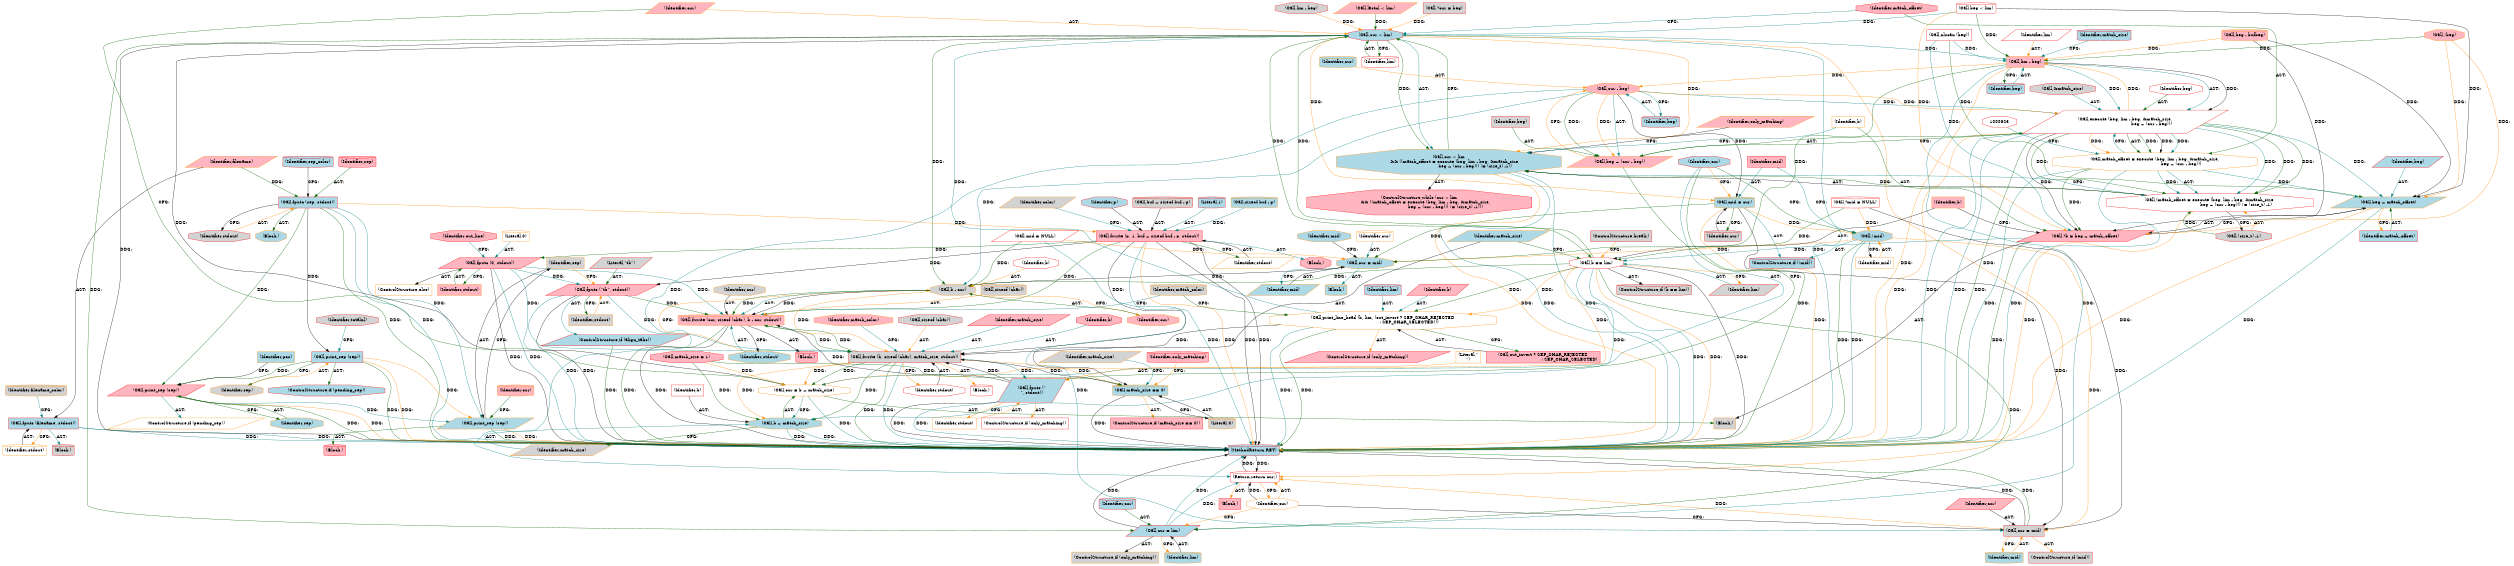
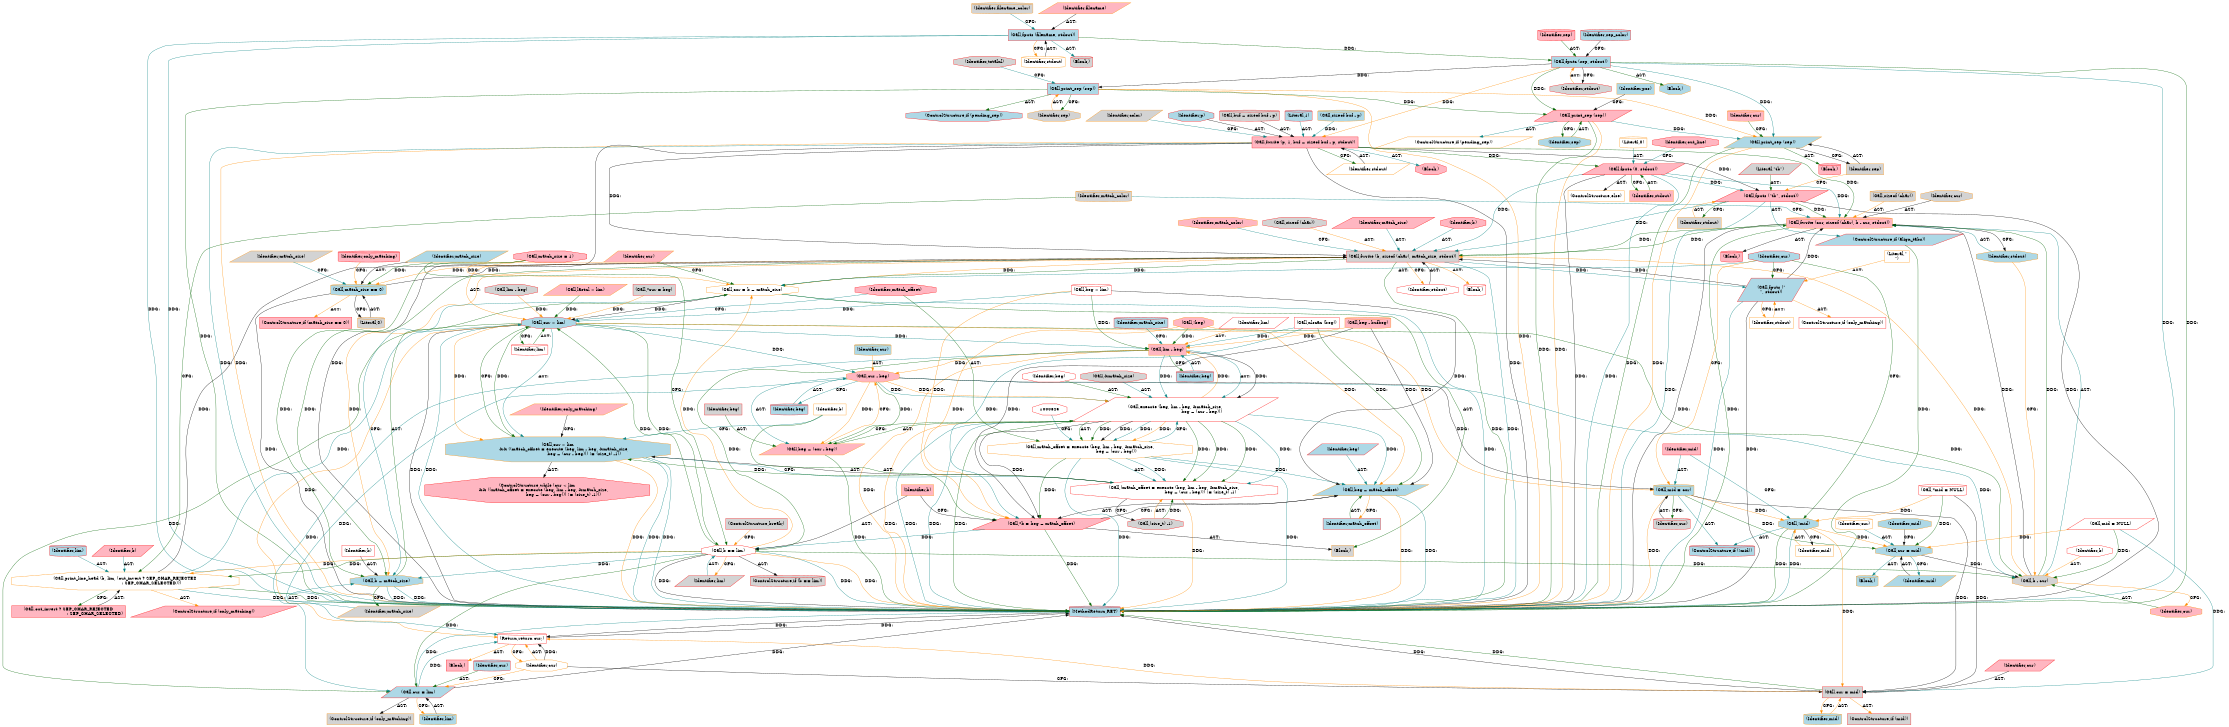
(268, 181) -> (1313, 49)
none -> (714, 344)
